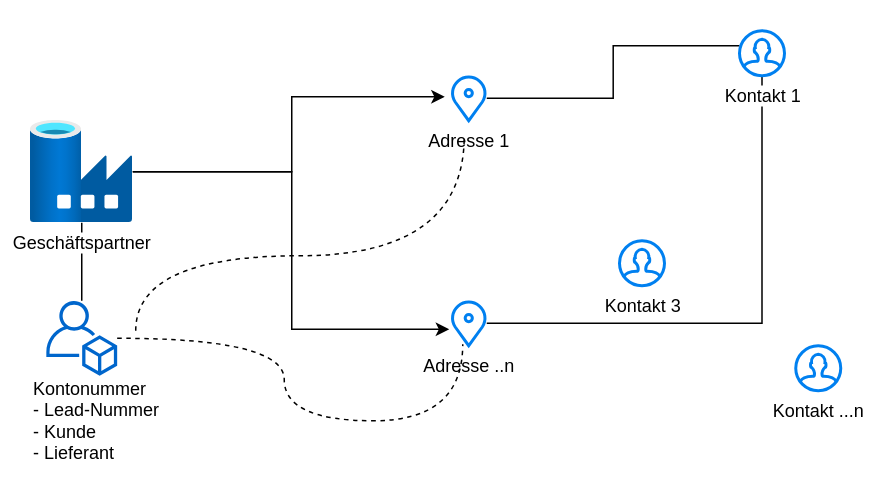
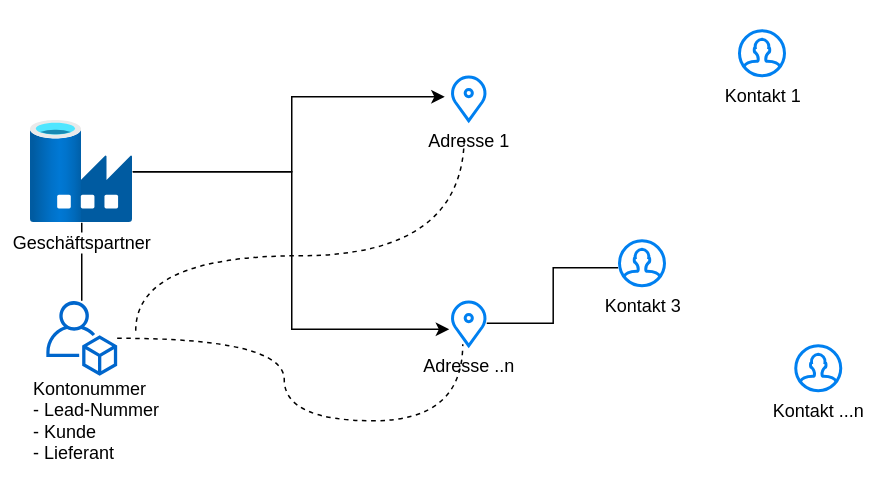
(613, 72) -> none
(762, 320) -> (556, 268)
